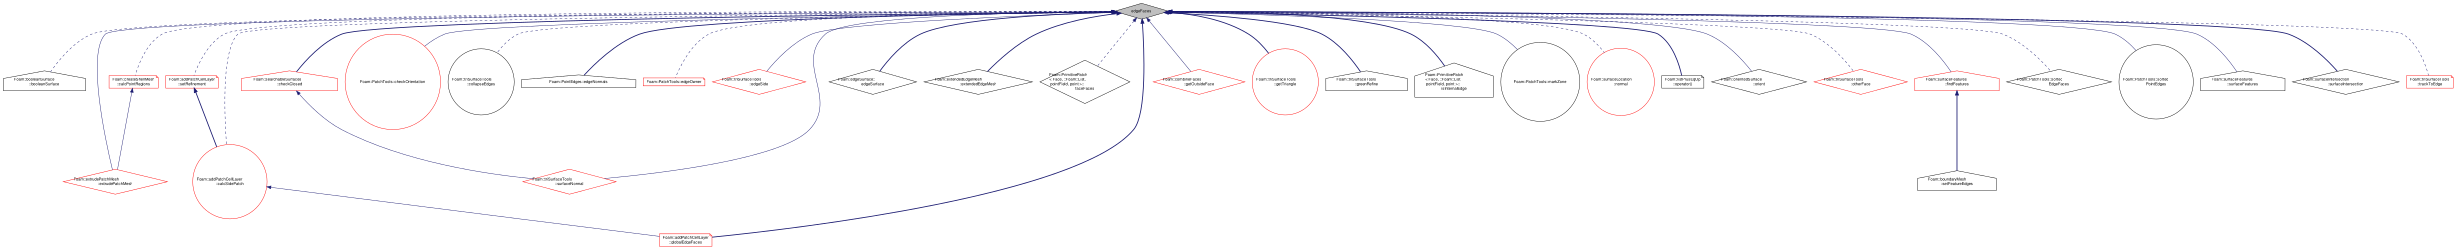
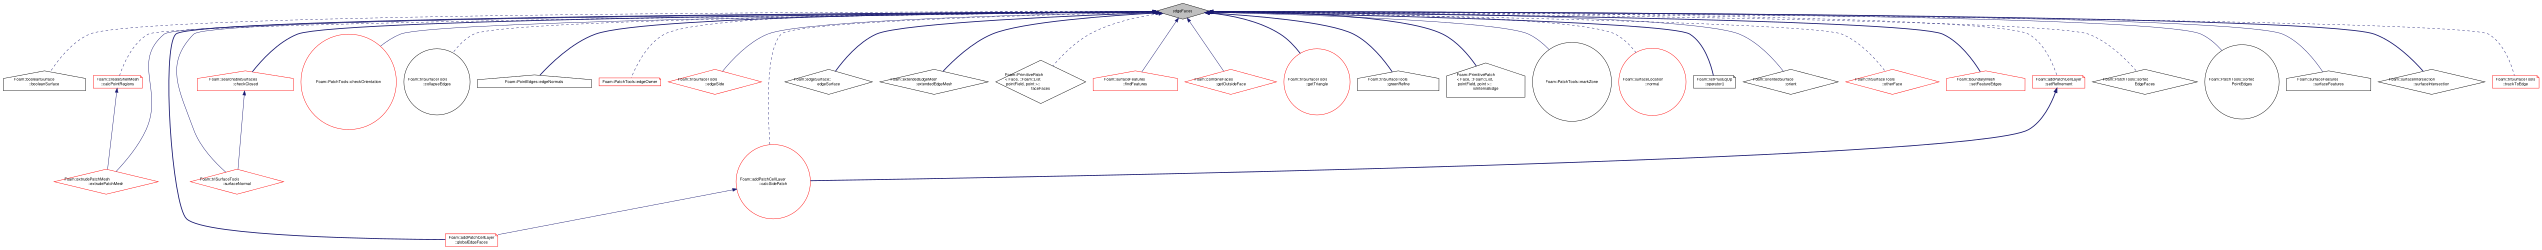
(1957, 133) -> (1762, 22)
(1957, 182) -> (1986, 82)
